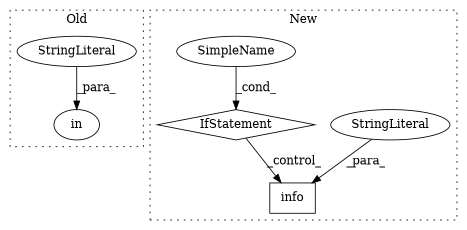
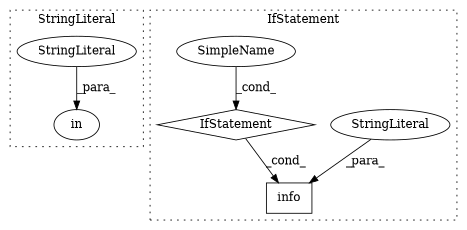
(77, 20) -> (77, 20)
(304, 20) -> (304, 20)
(294, 161) -> (286, 161)
